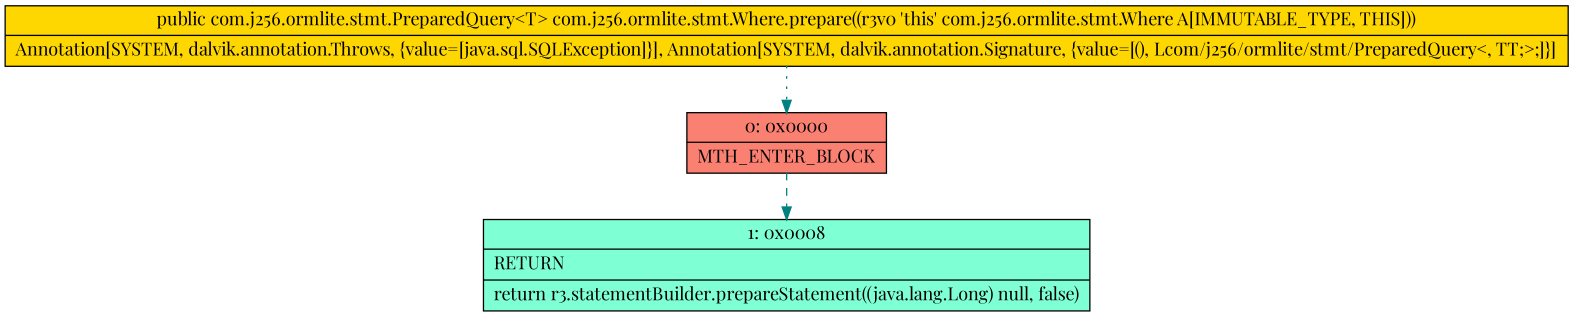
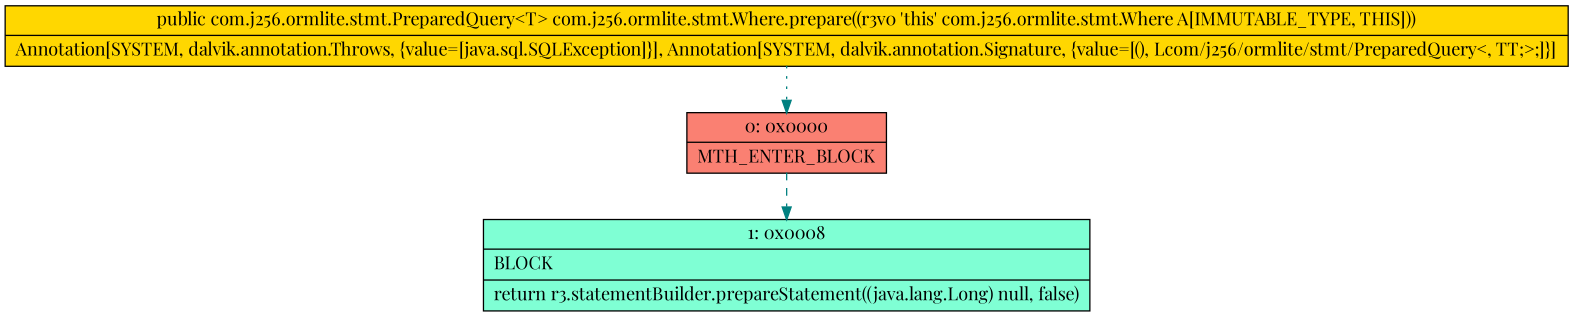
(529, 264) -> (523, 264)
